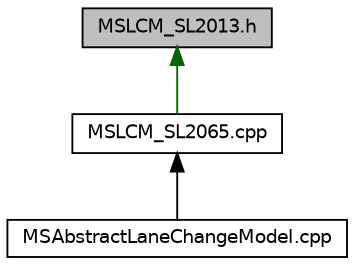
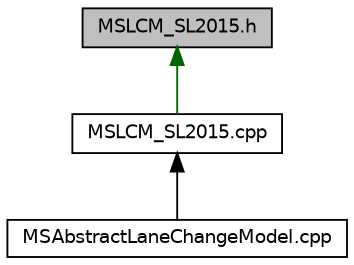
(177, 28) -> (177, 28)
(177, 134) -> (177, 134)
